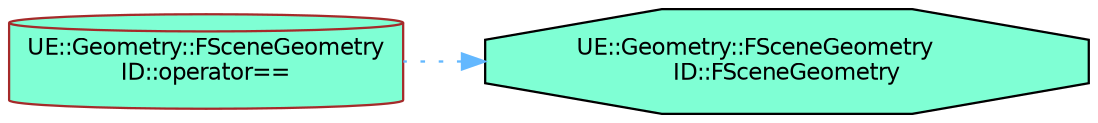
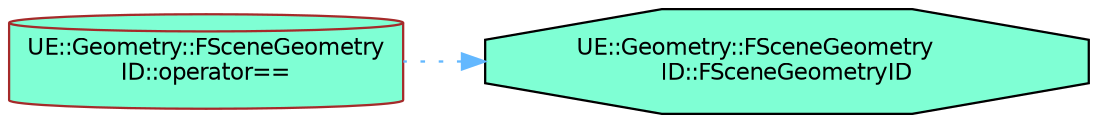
(787, 62) -> (787, 62)
